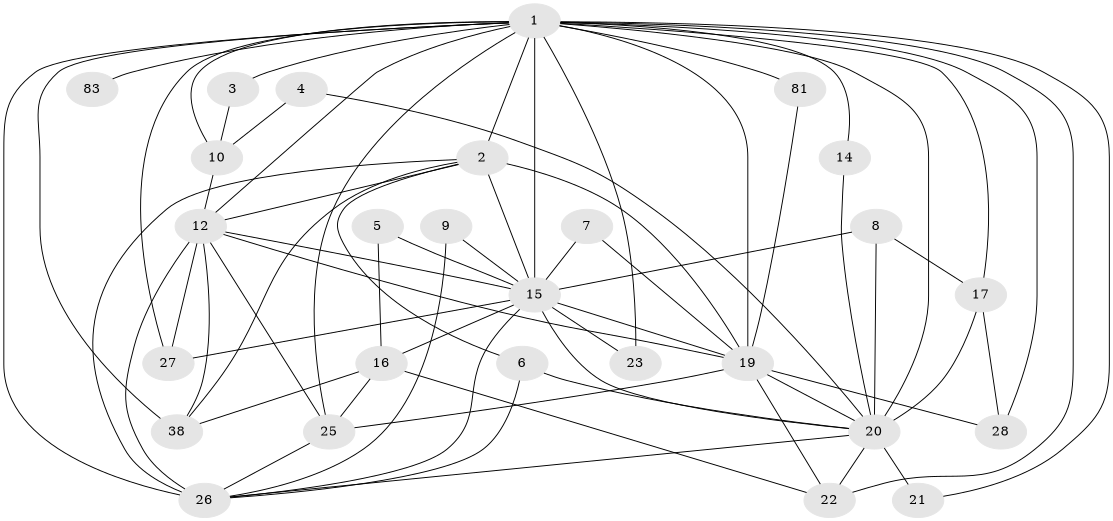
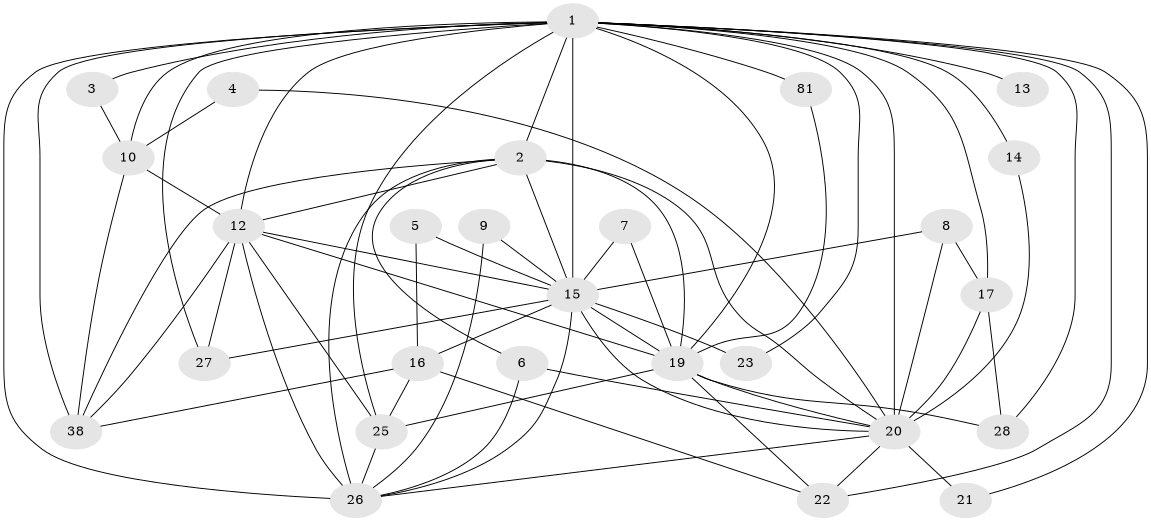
(92, 89) -> (1023, 89)
none -> (720, 284)
none -> (96, 294)
